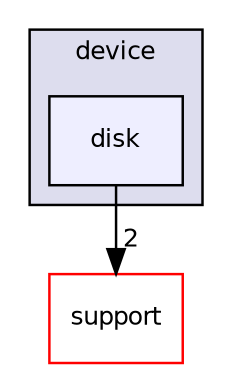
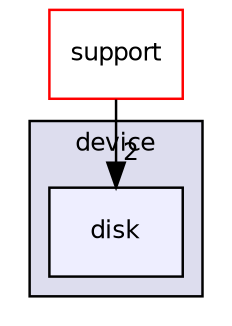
(116, 221) -> (116, 136)
